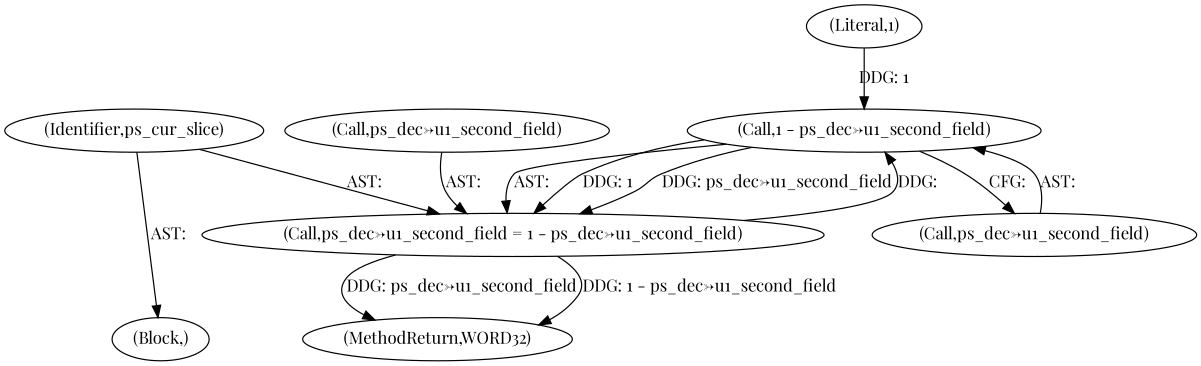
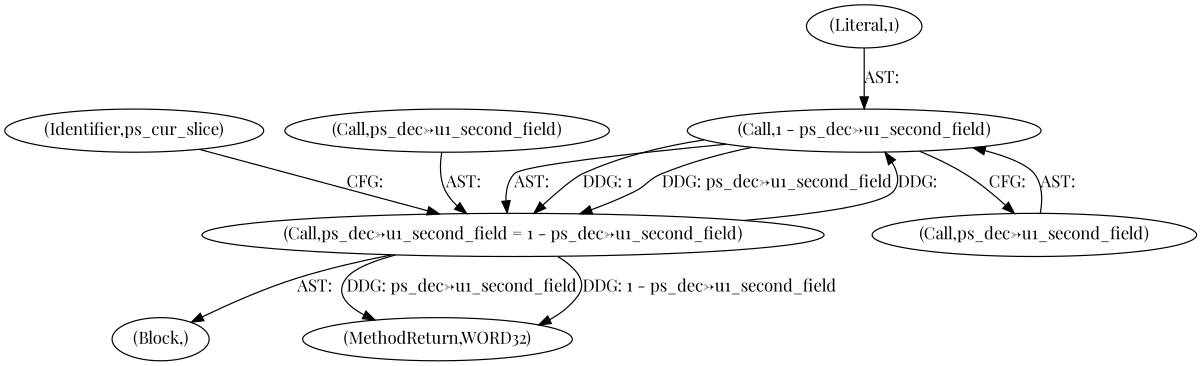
(885, 79) -> (885, 79)
(367, 183) -> (367, 183)
(147, 229) -> (295, 279)
